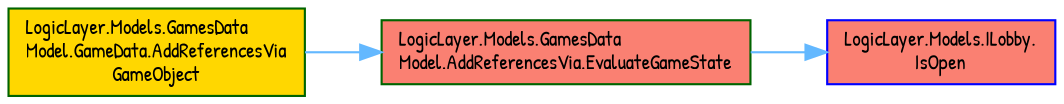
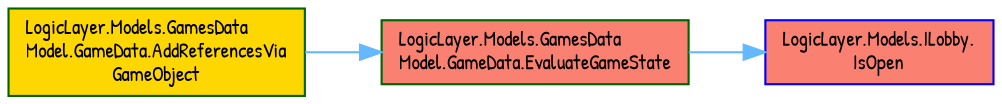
(566, 52) -> (535, 52)
